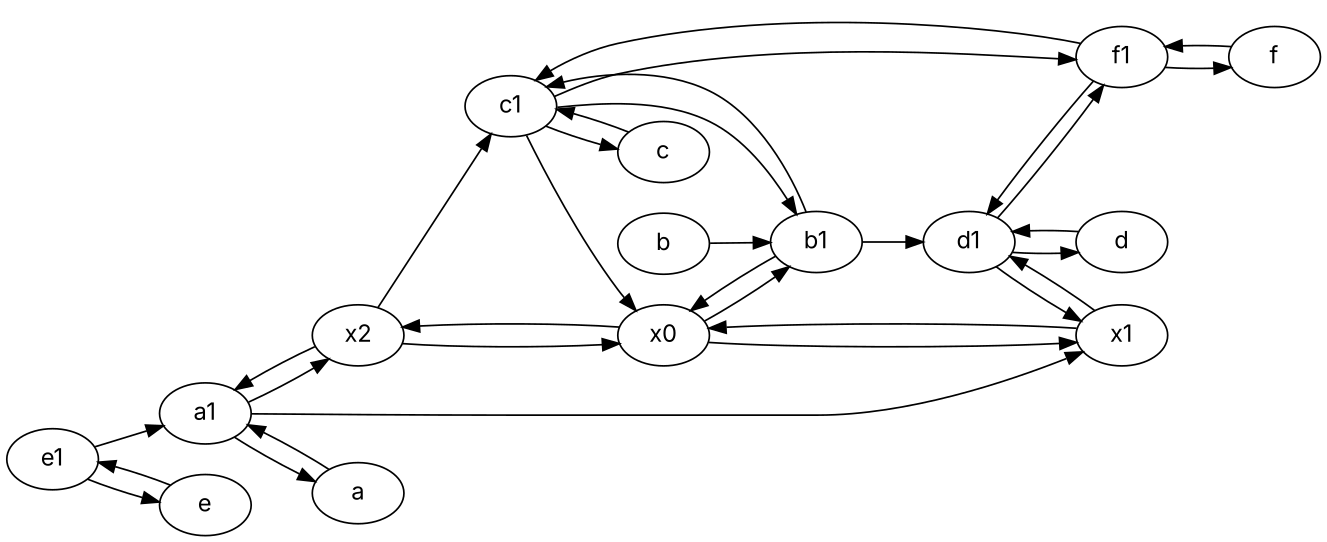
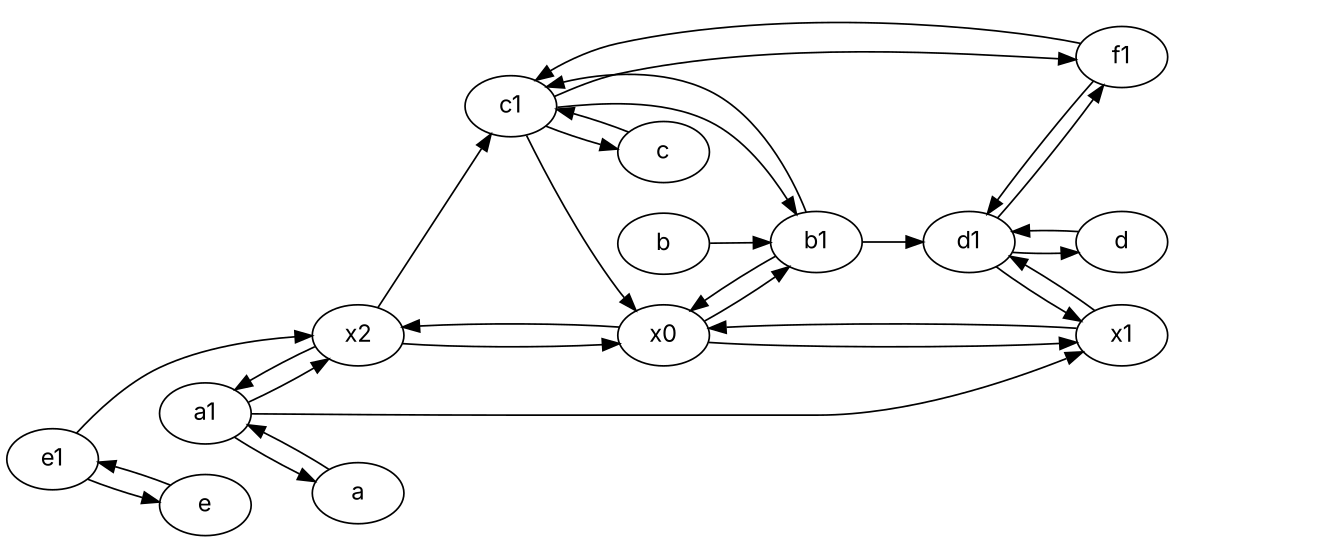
(1275, 57) -> none
(121, 439) -> (175, 361)
